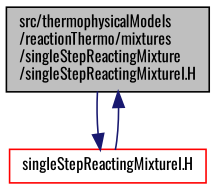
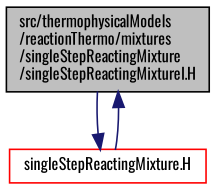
(108, 166) -> (108, 166)
